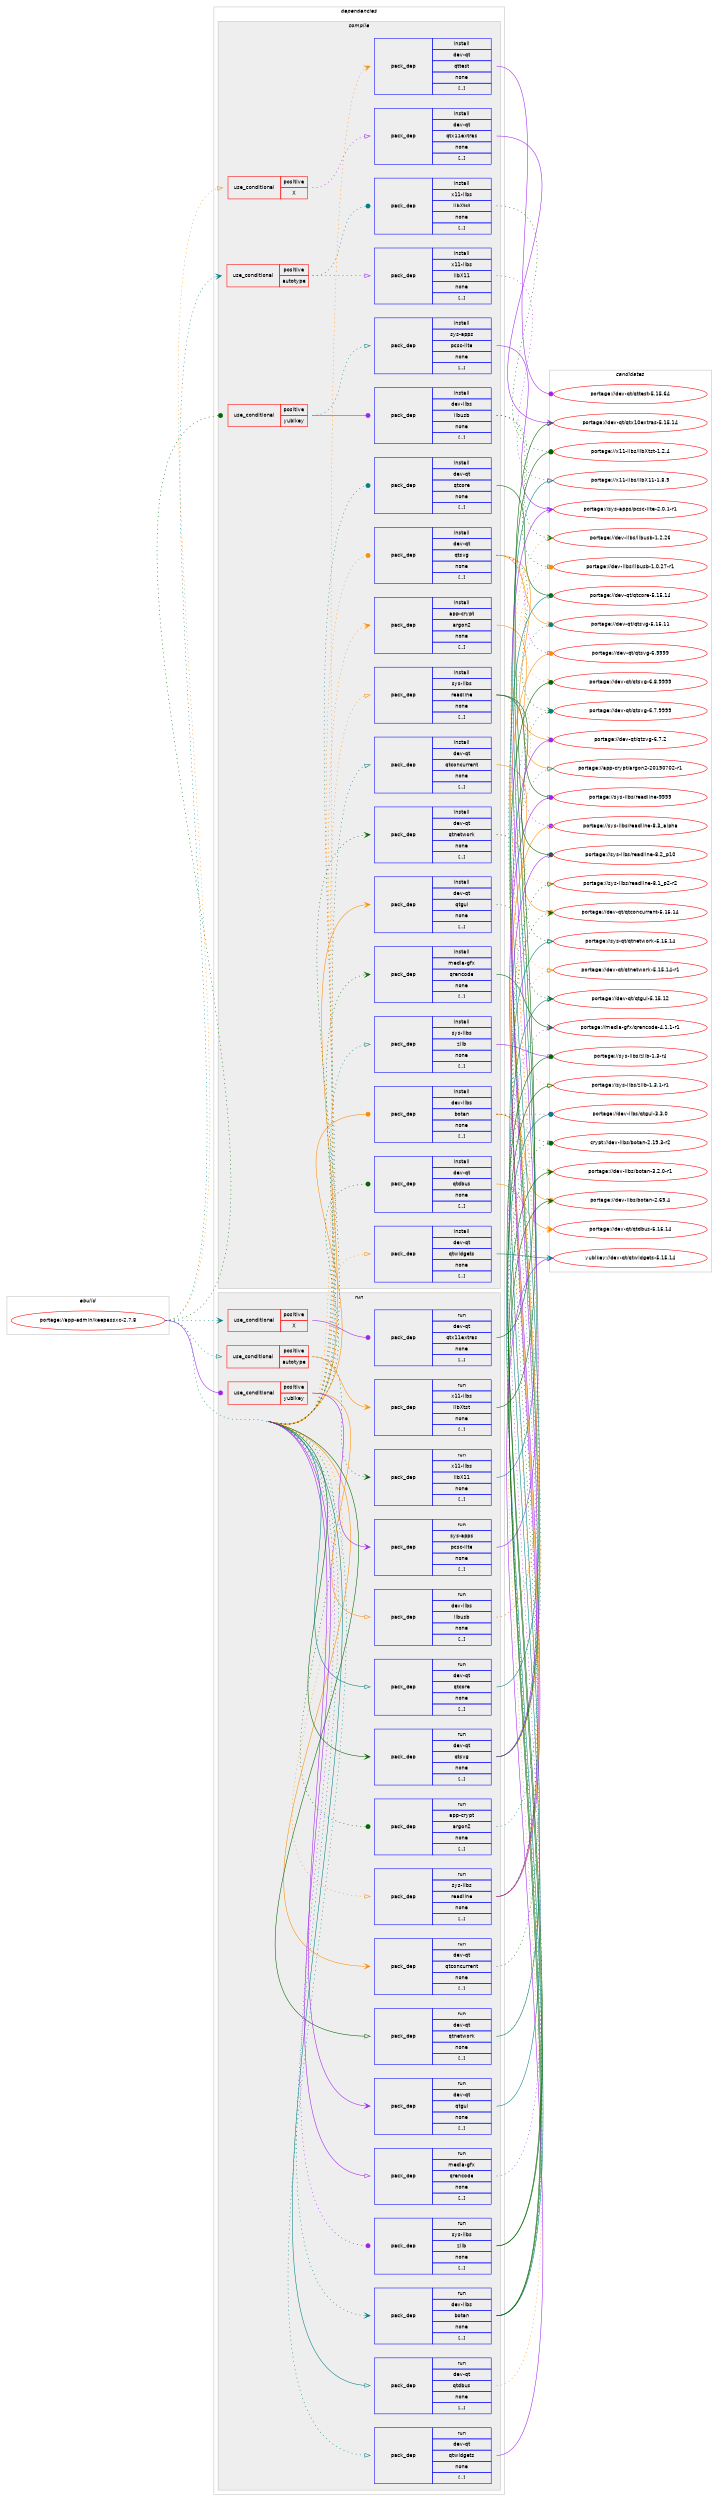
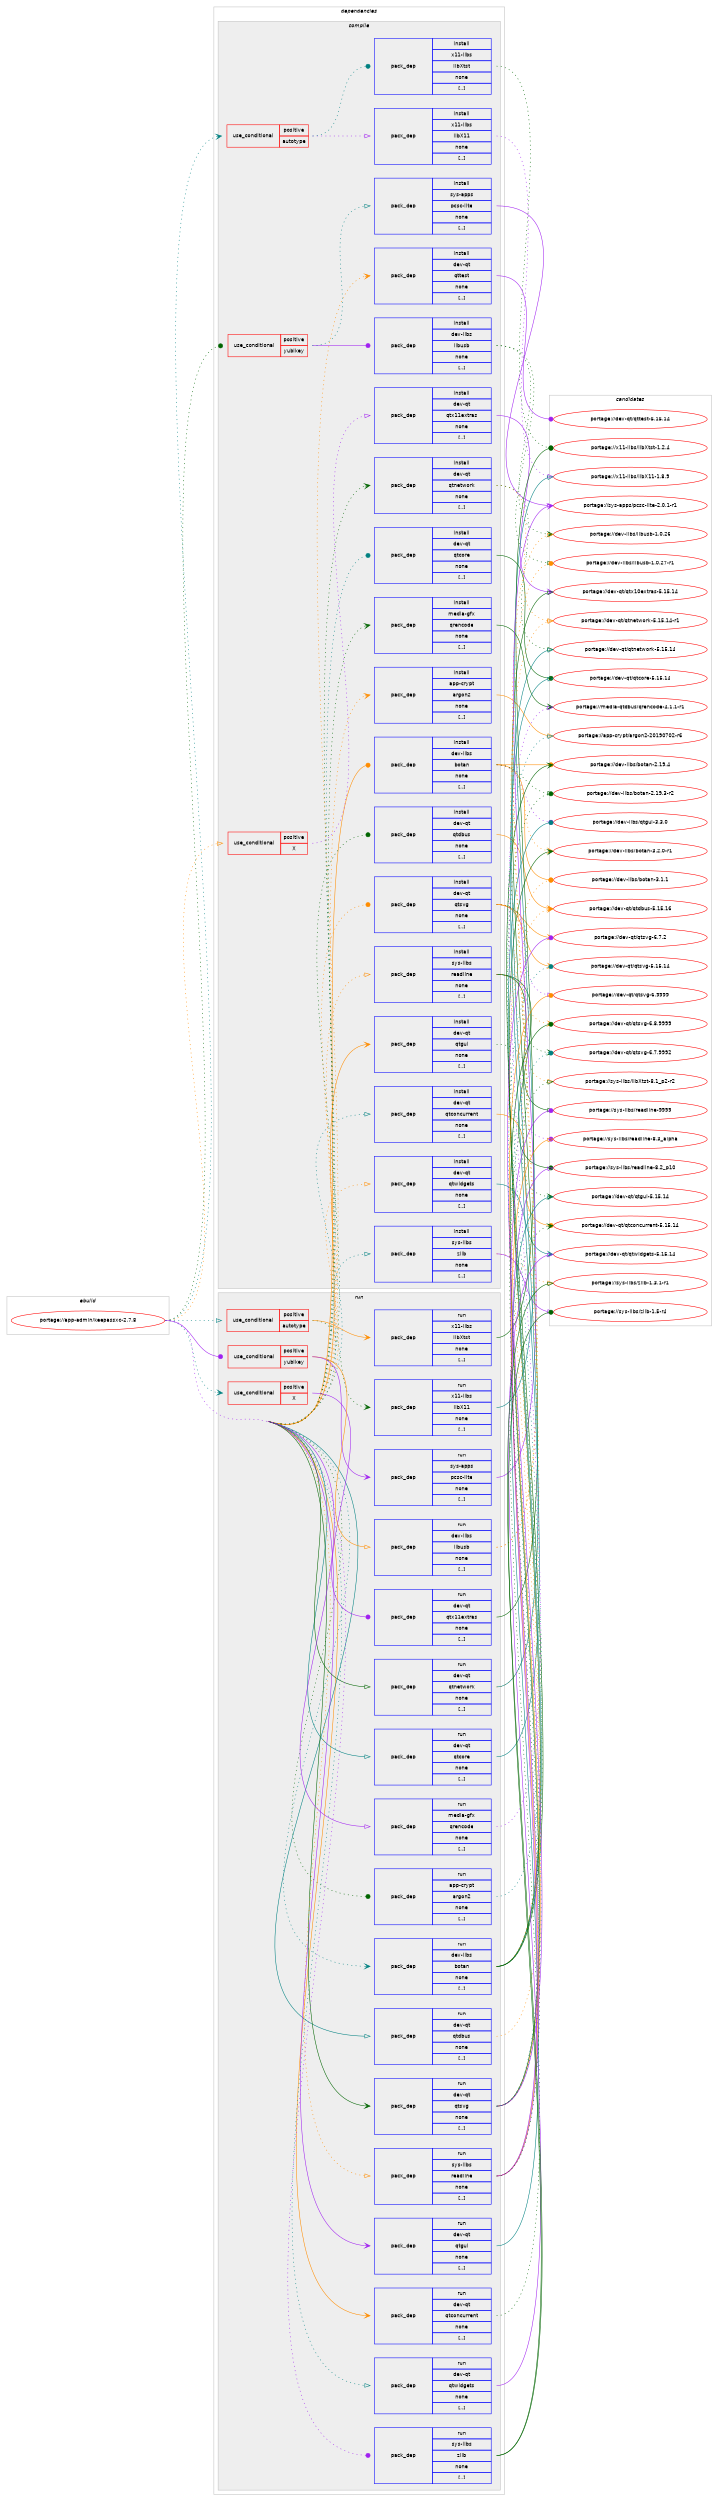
(630, 394) -> (630, 419)
(630, 538) -> (630, 534)
(630, 625) -> (630, 966)
(630, 711) -> (630, 1053)
(630, 769) -> (630, 736)
none -> (630, 880)
(630, 884) -> (630, 1082)
(630, 941) -> (630, 650)
(630, 999) -> (630, 1197)
(630, 1028) -> (630, 707)
(630, 1057) -> (630, 1312)
(630, 1143) -> (630, 794)
(630, 1201) -> (630, 765)
(630, 1229) -> (630, 909)
(630, 1258) -> (630, 1254)
